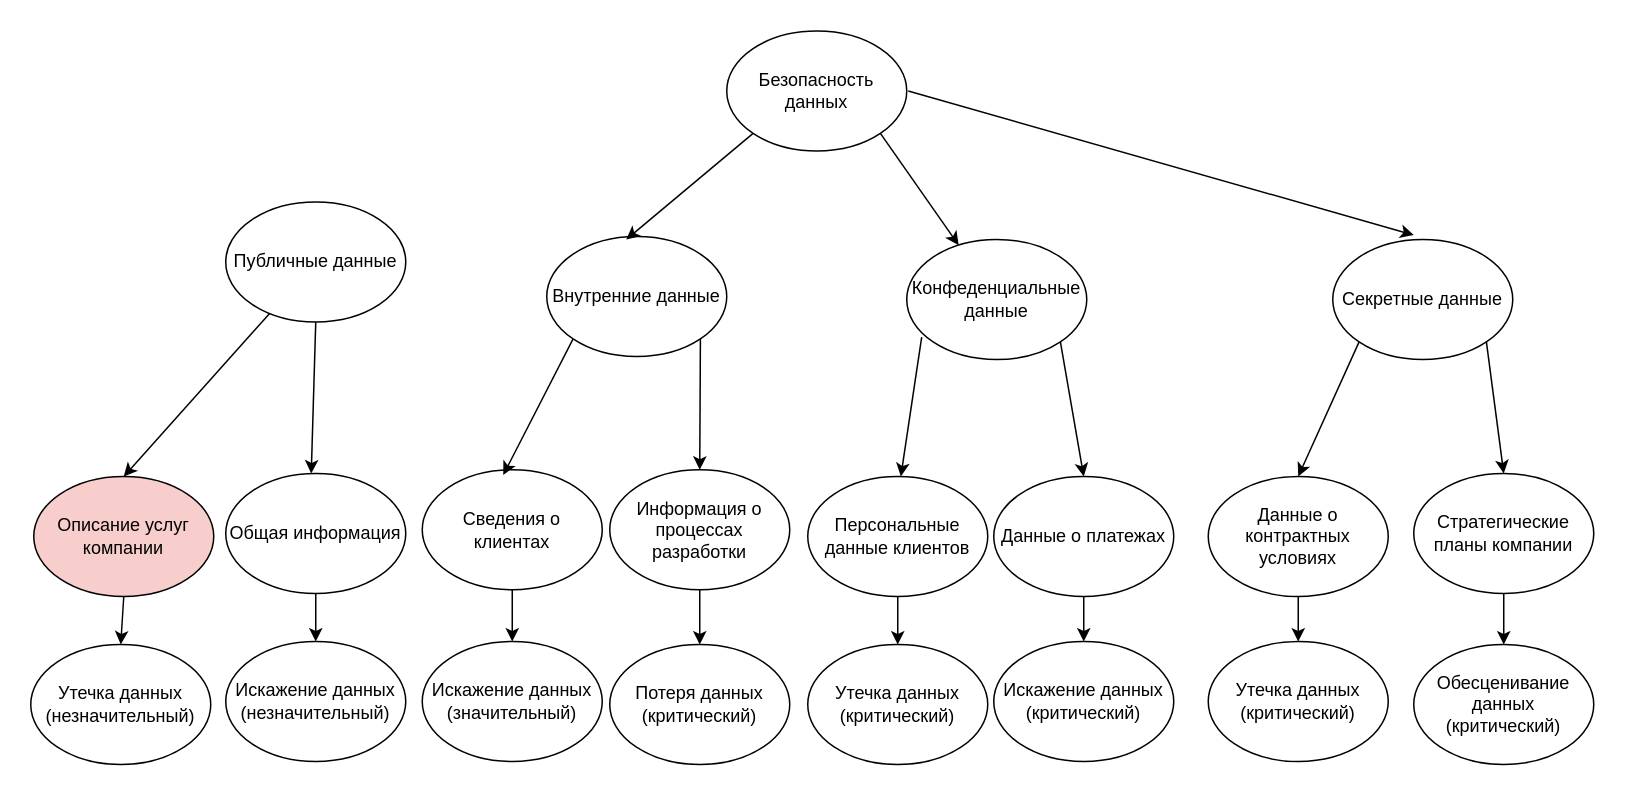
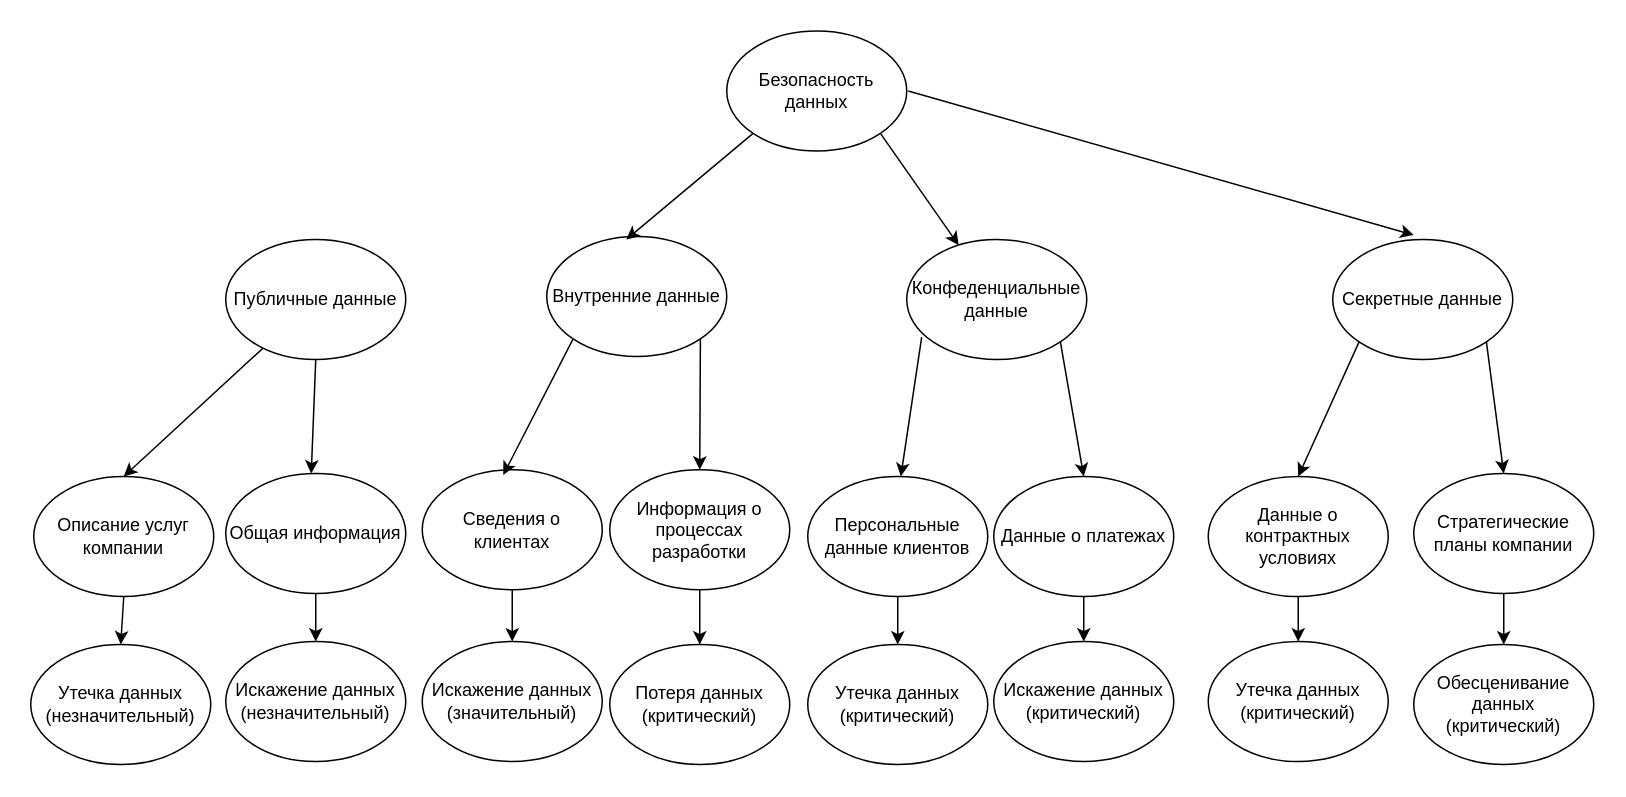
(316, 262) -> (316, 299)
(124, 536) -> (124, 536)
